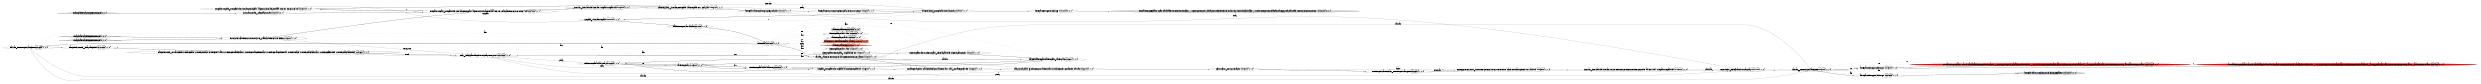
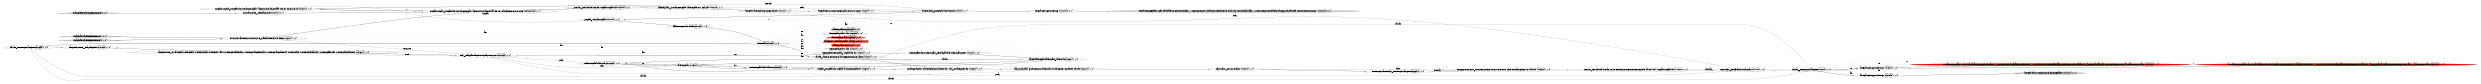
(846, 38) -> (846, 38)
(802, 44) -> (802, 44)
(846, 45) -> (846, 45)
